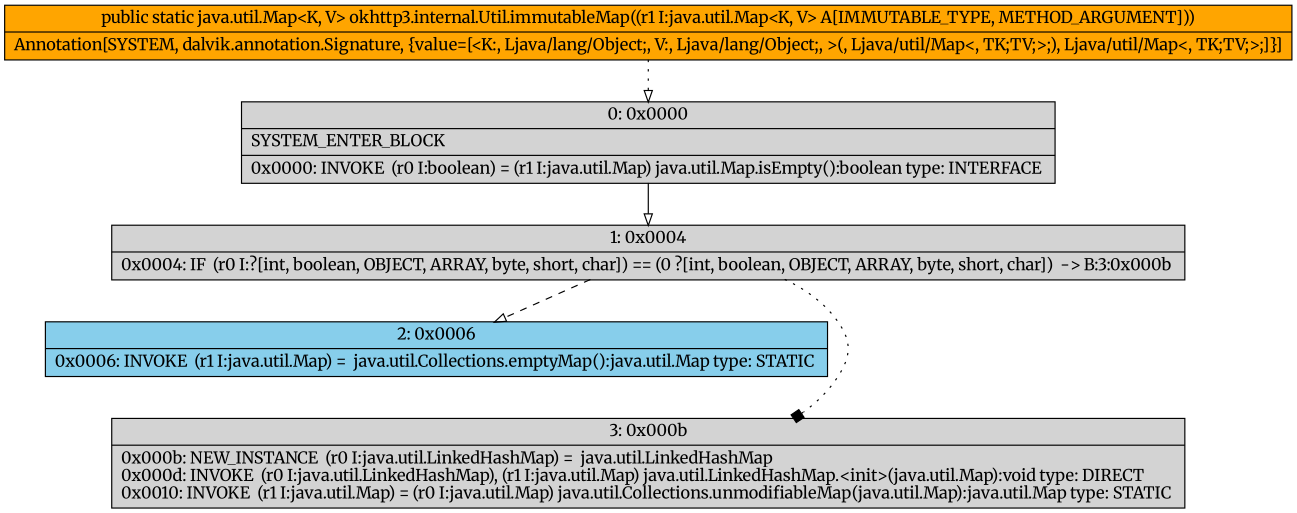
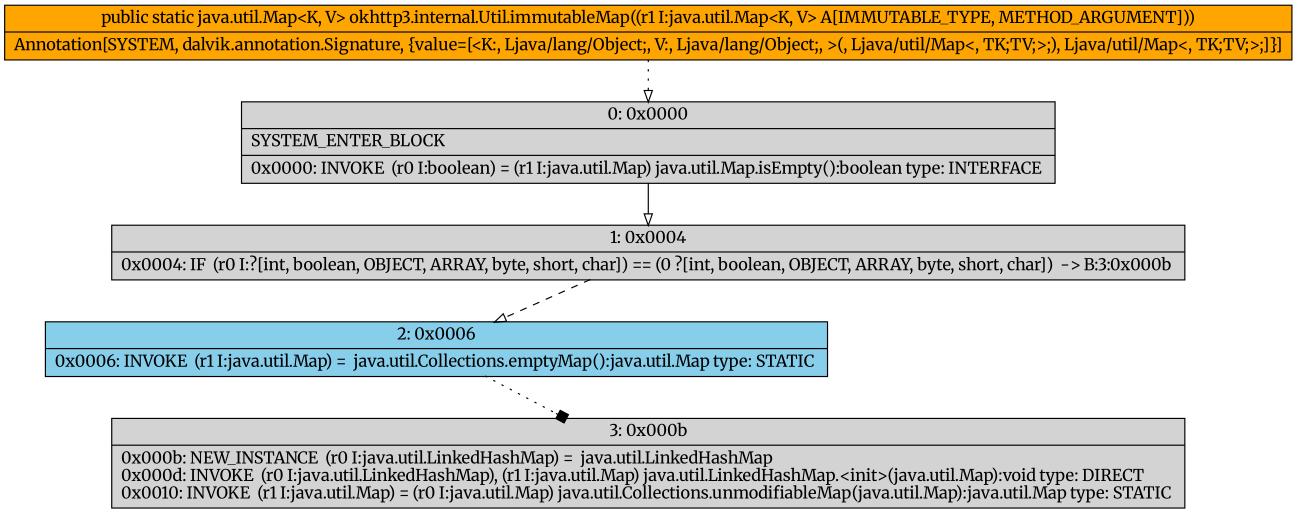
(847, 340) -> (520, 395)
